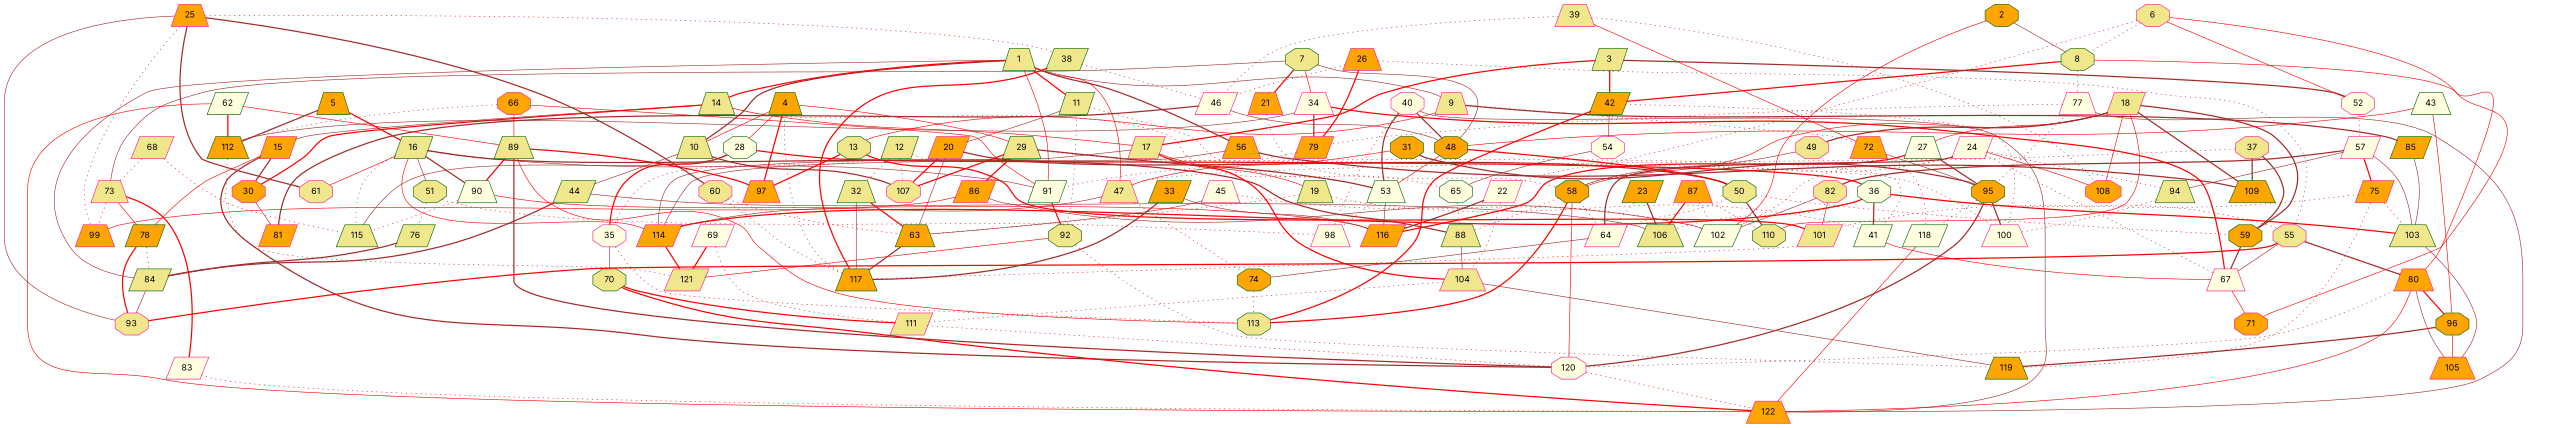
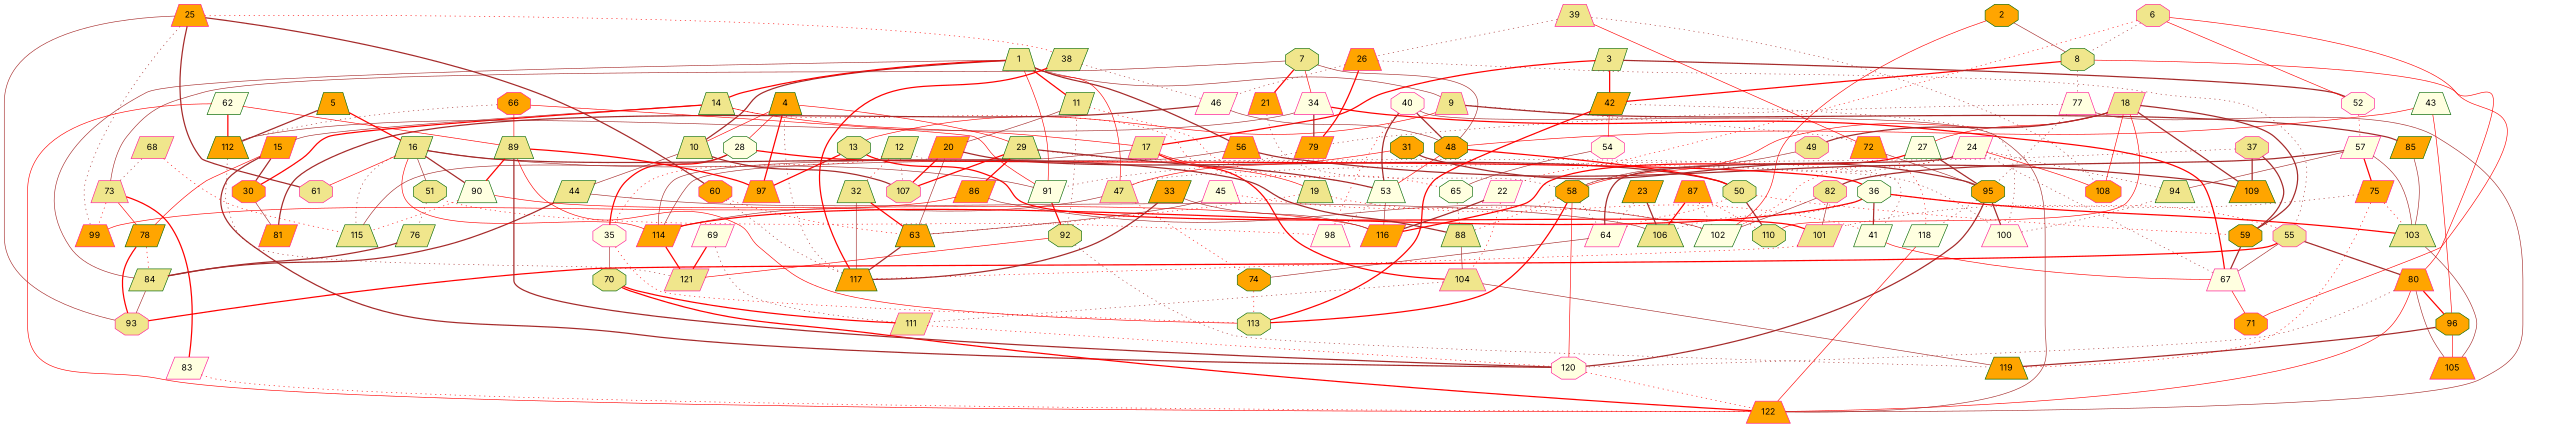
(1383, 28) -> (1467, 38)
(715, 192) -> (715, 192)
